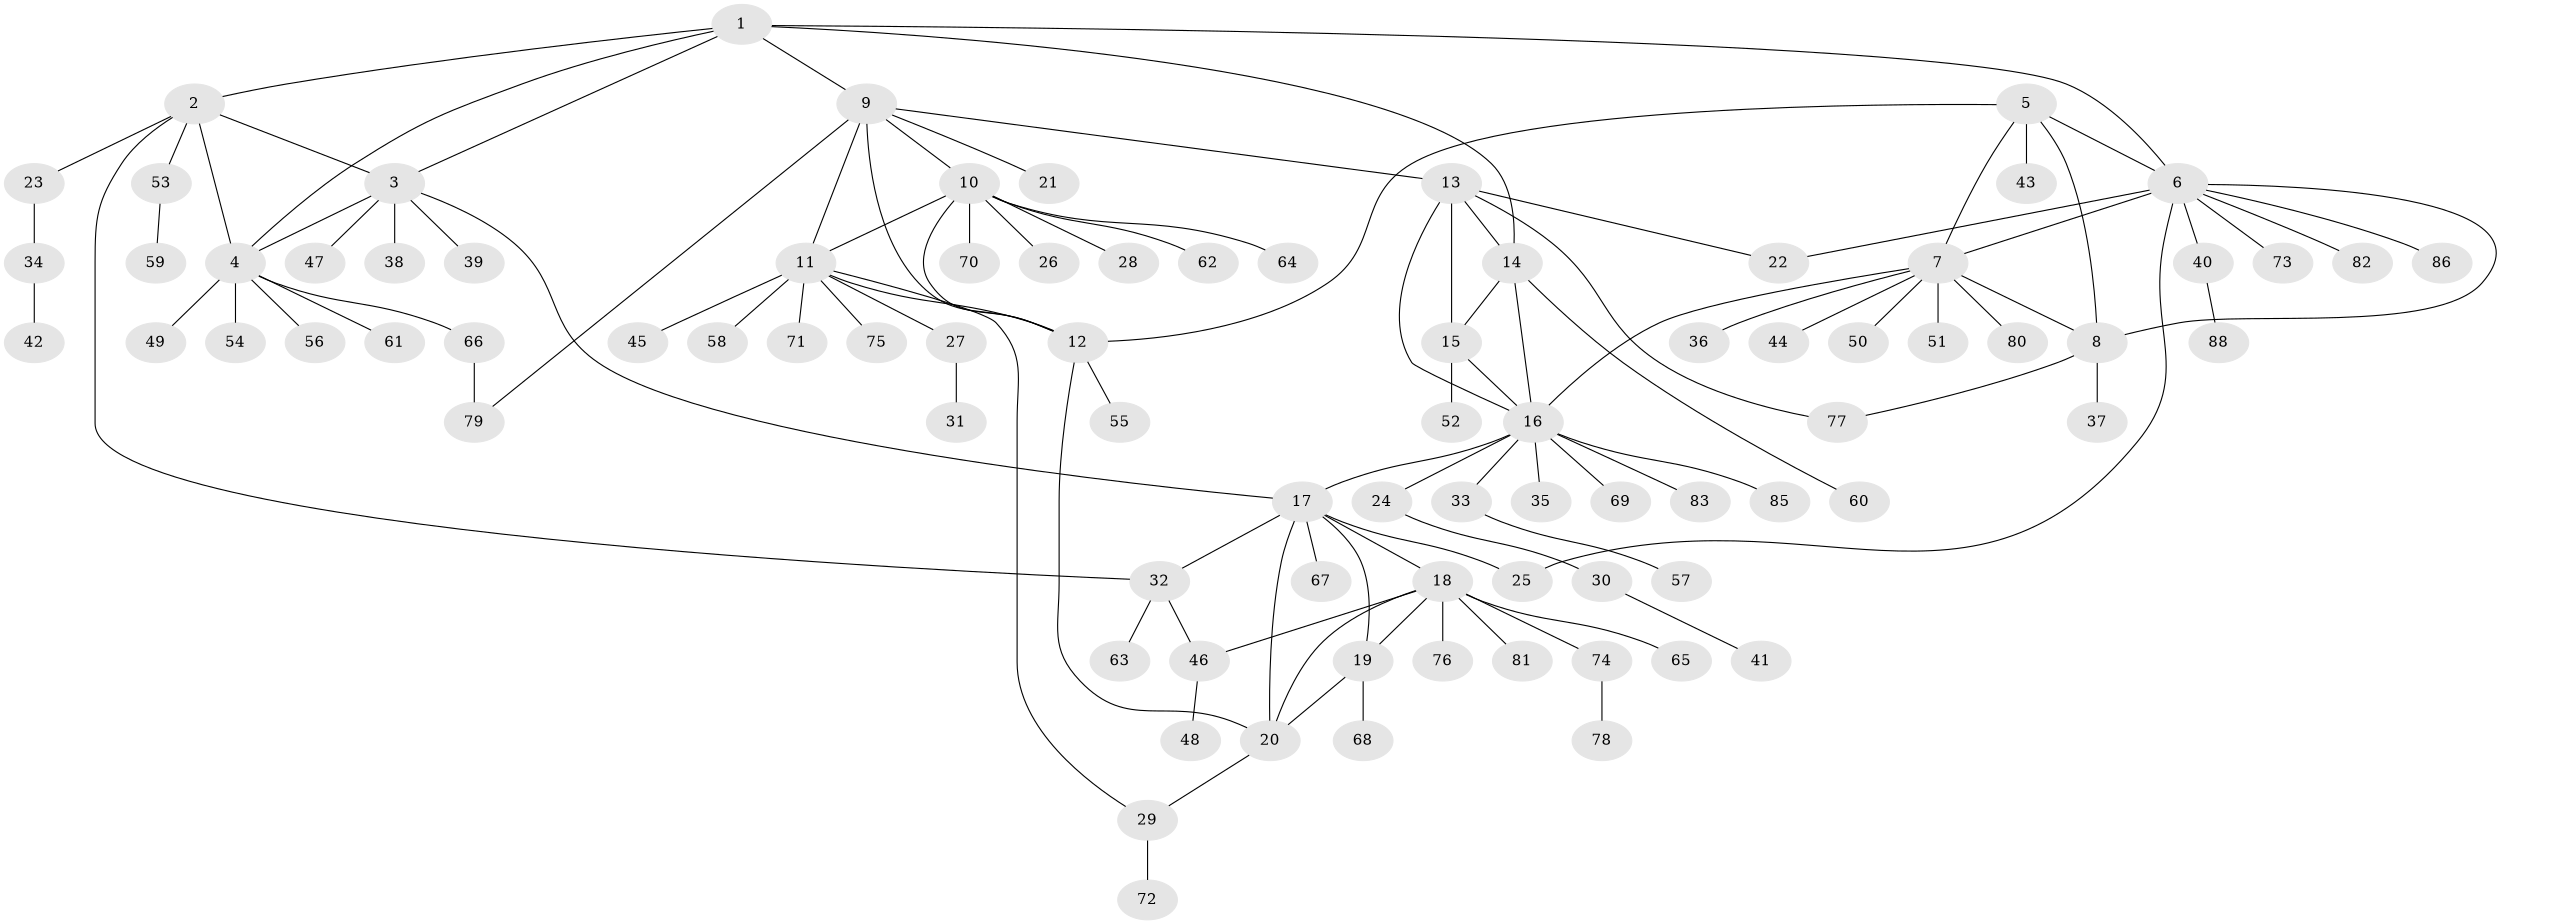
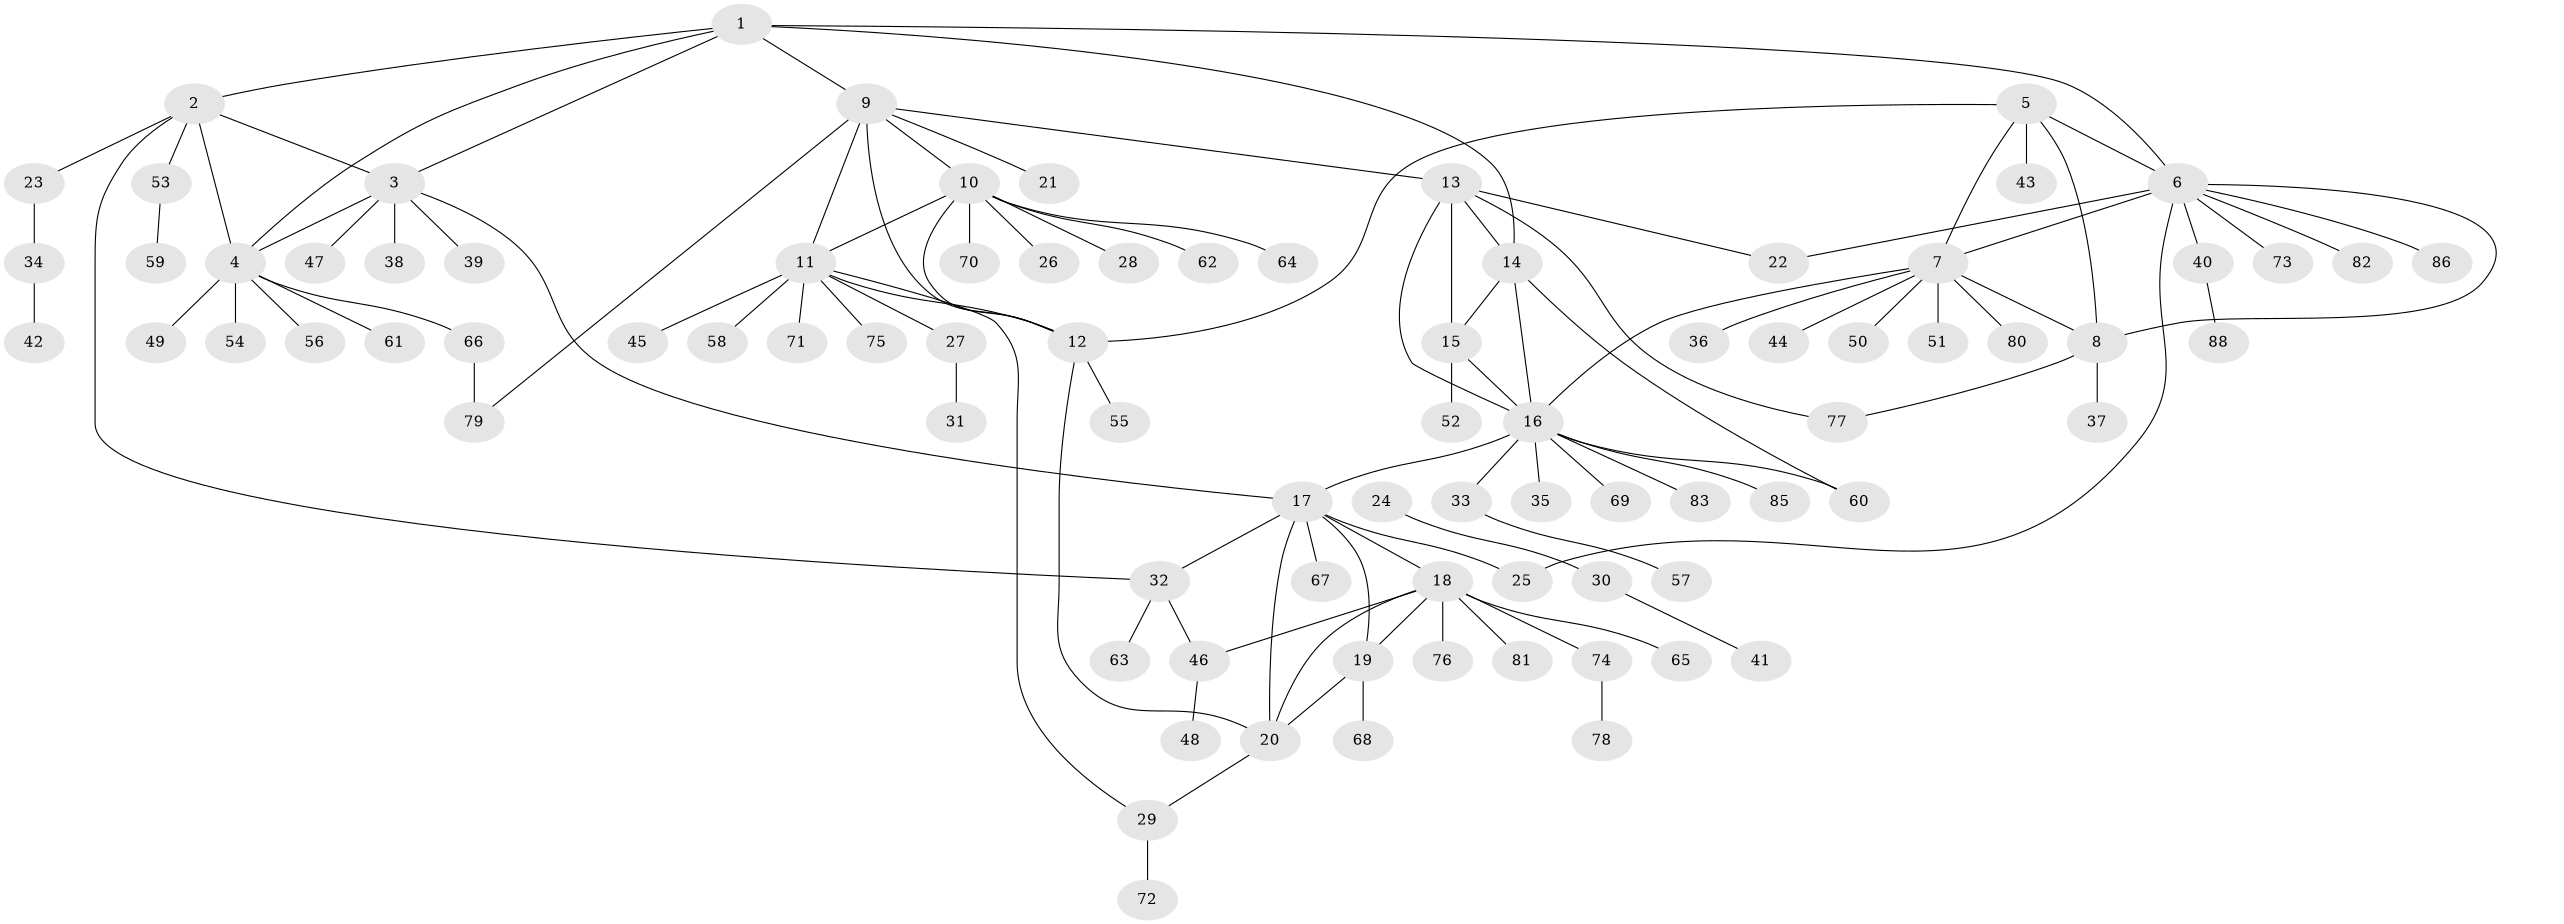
(1458, 462) -> (1698, 461)
